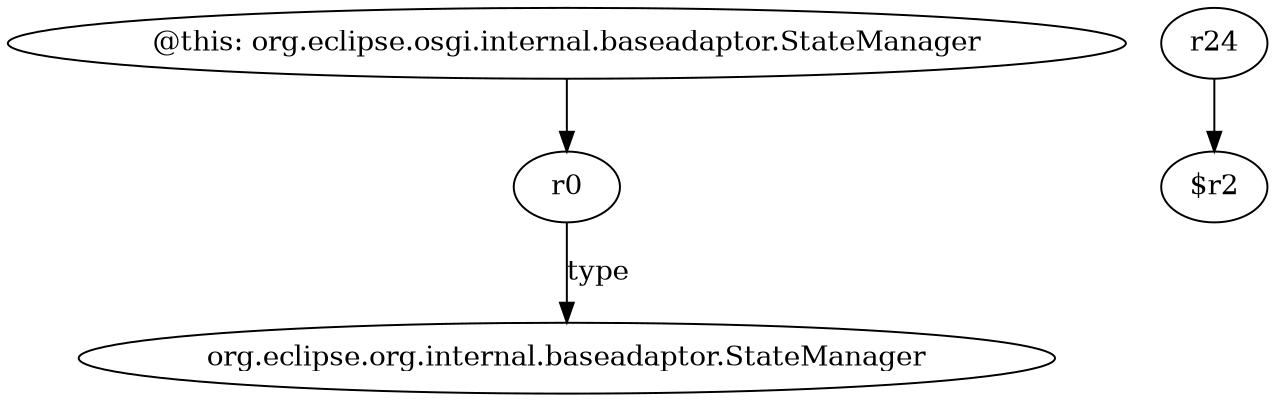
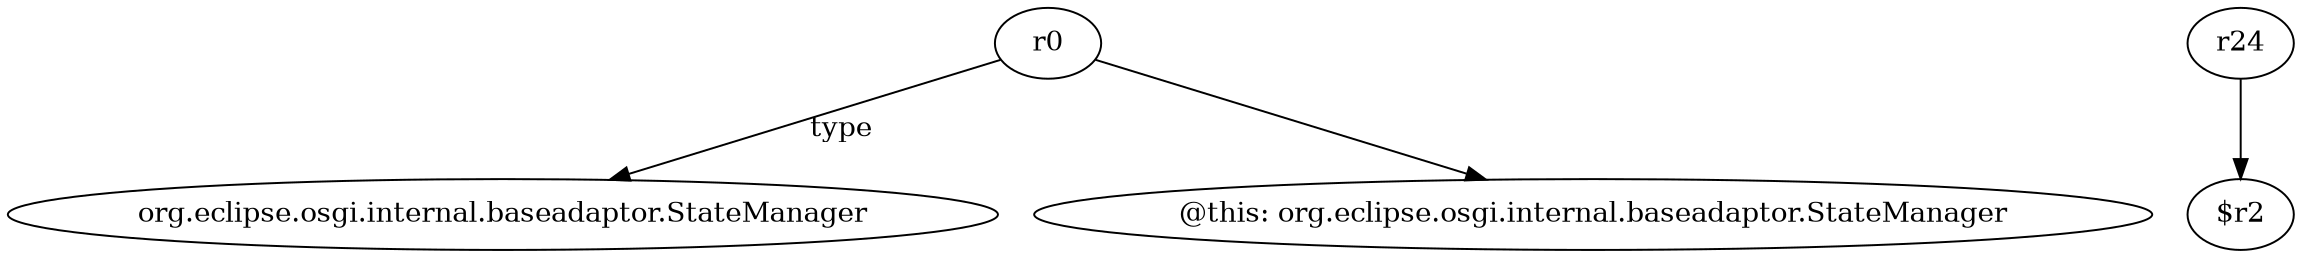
(567, 105) -> (1281, 117)
(567, 358) -> (503, 215)
